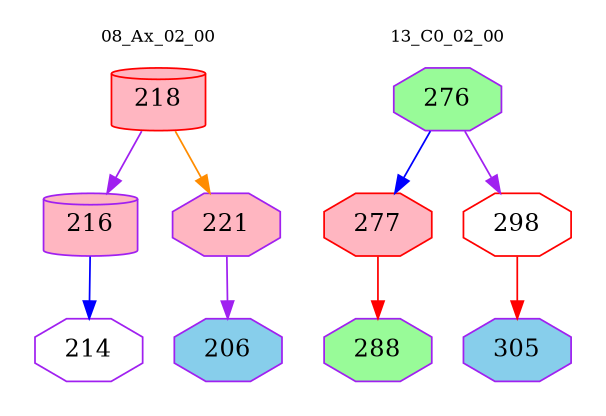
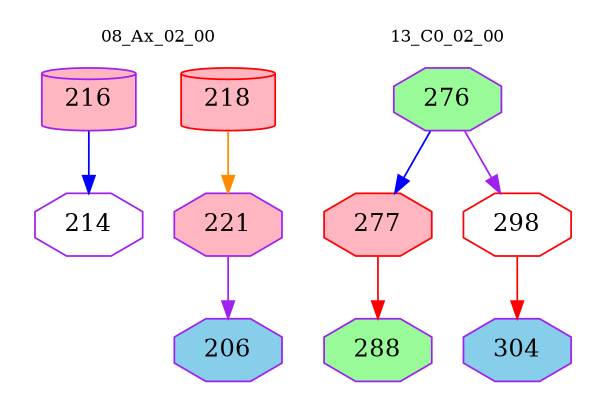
(129, 154) -> none
(517, 350) -> (517, 350)
